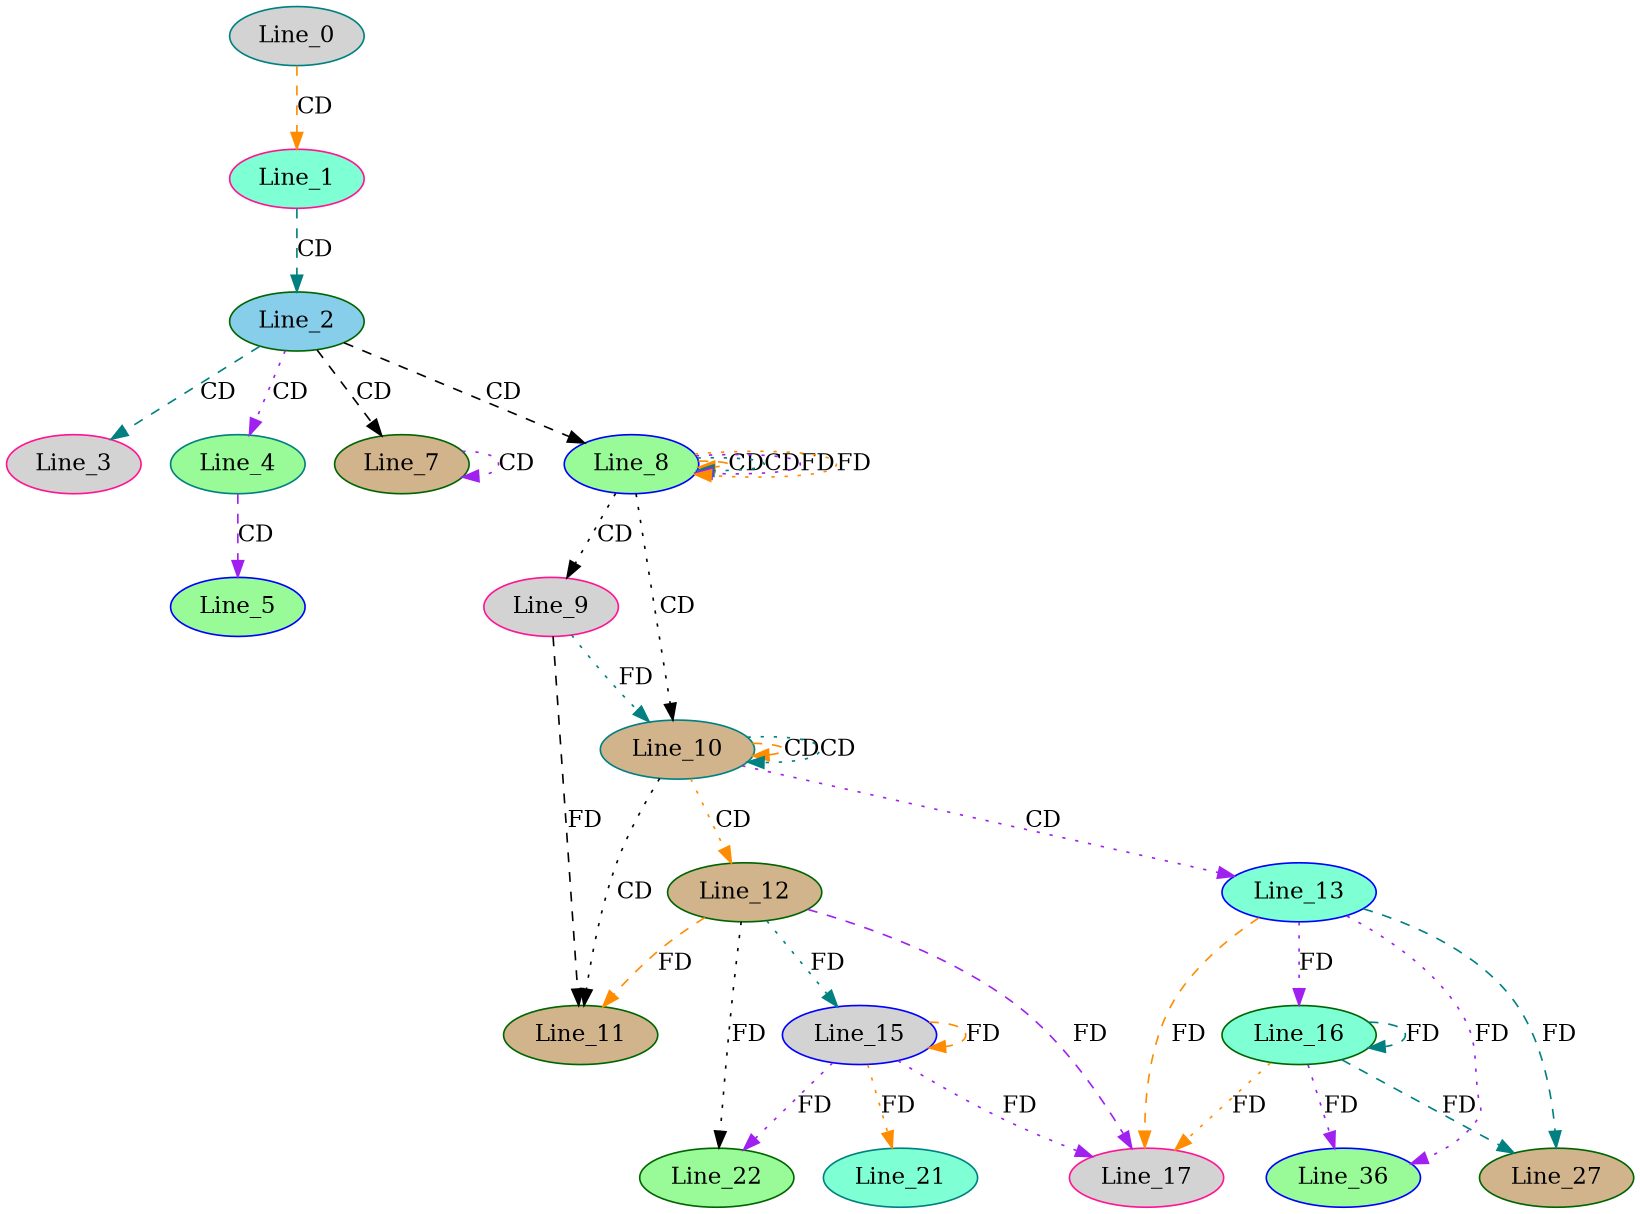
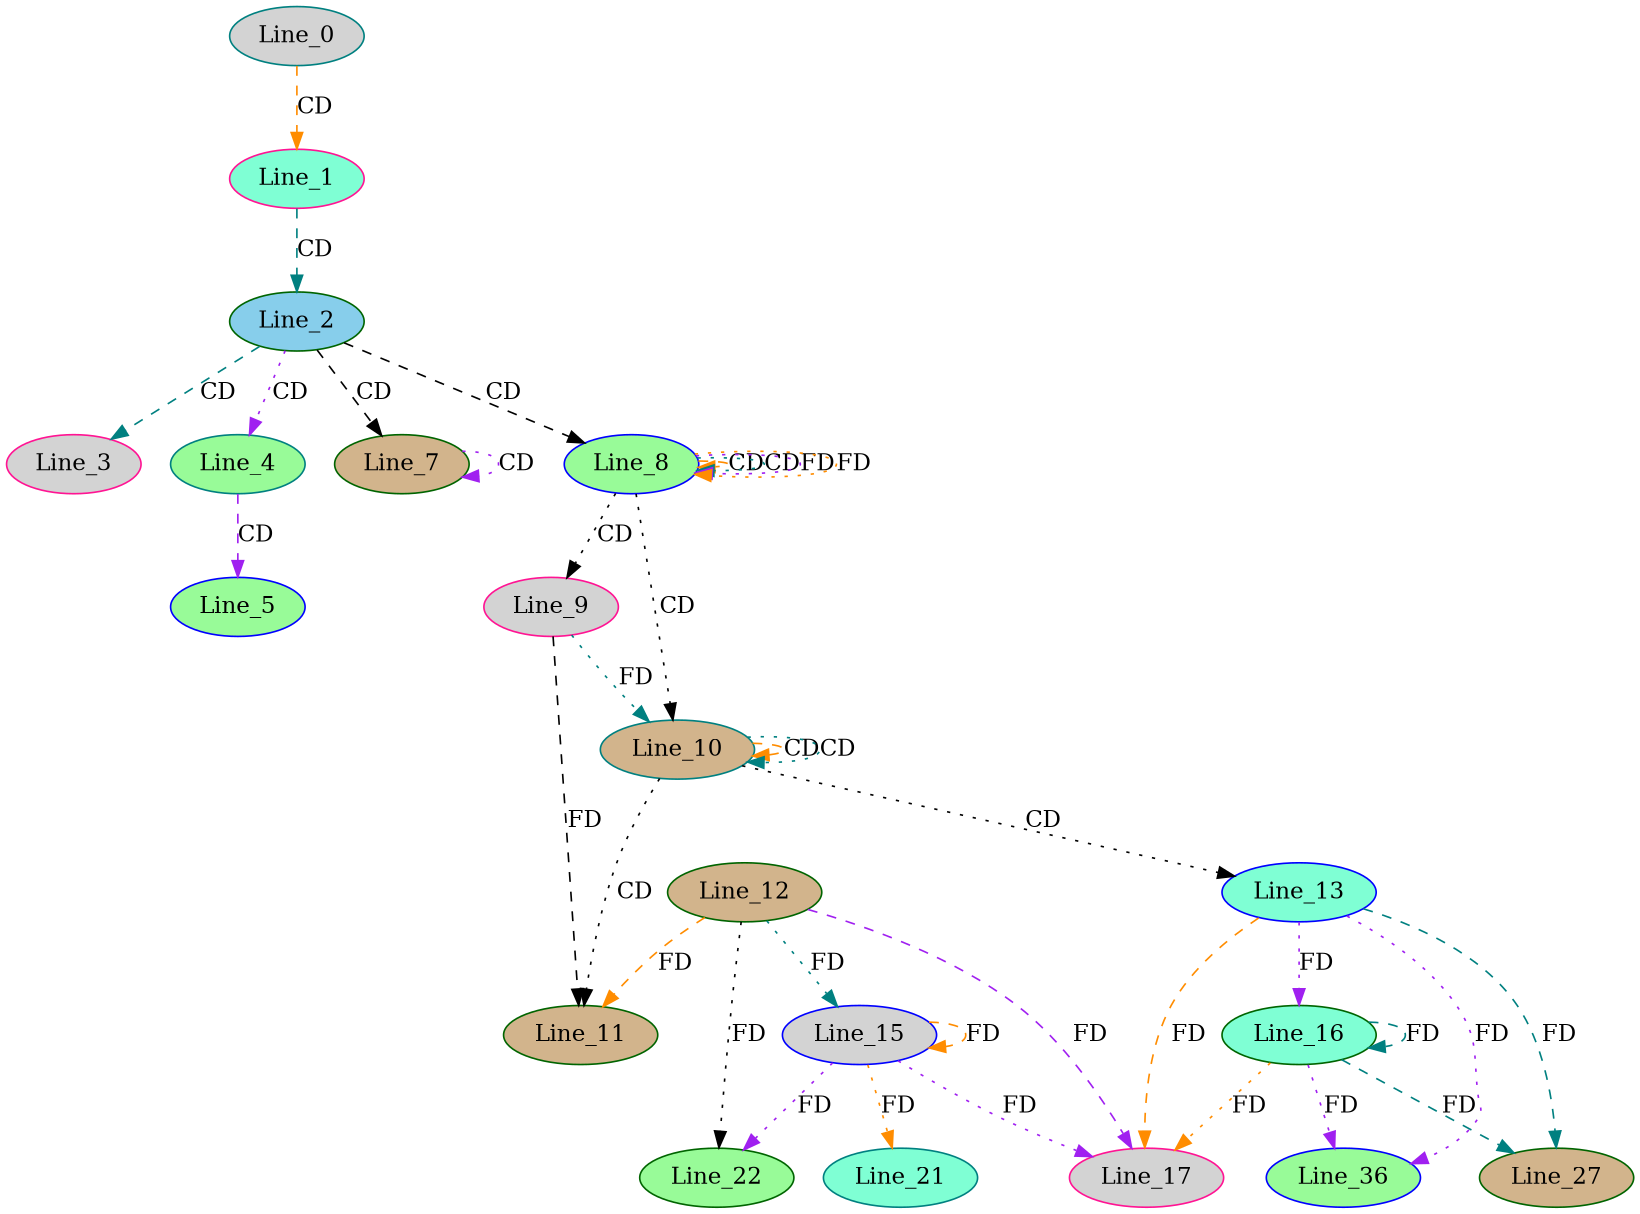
(707, 813) -> none
(980, 819) -> (980, 819)
